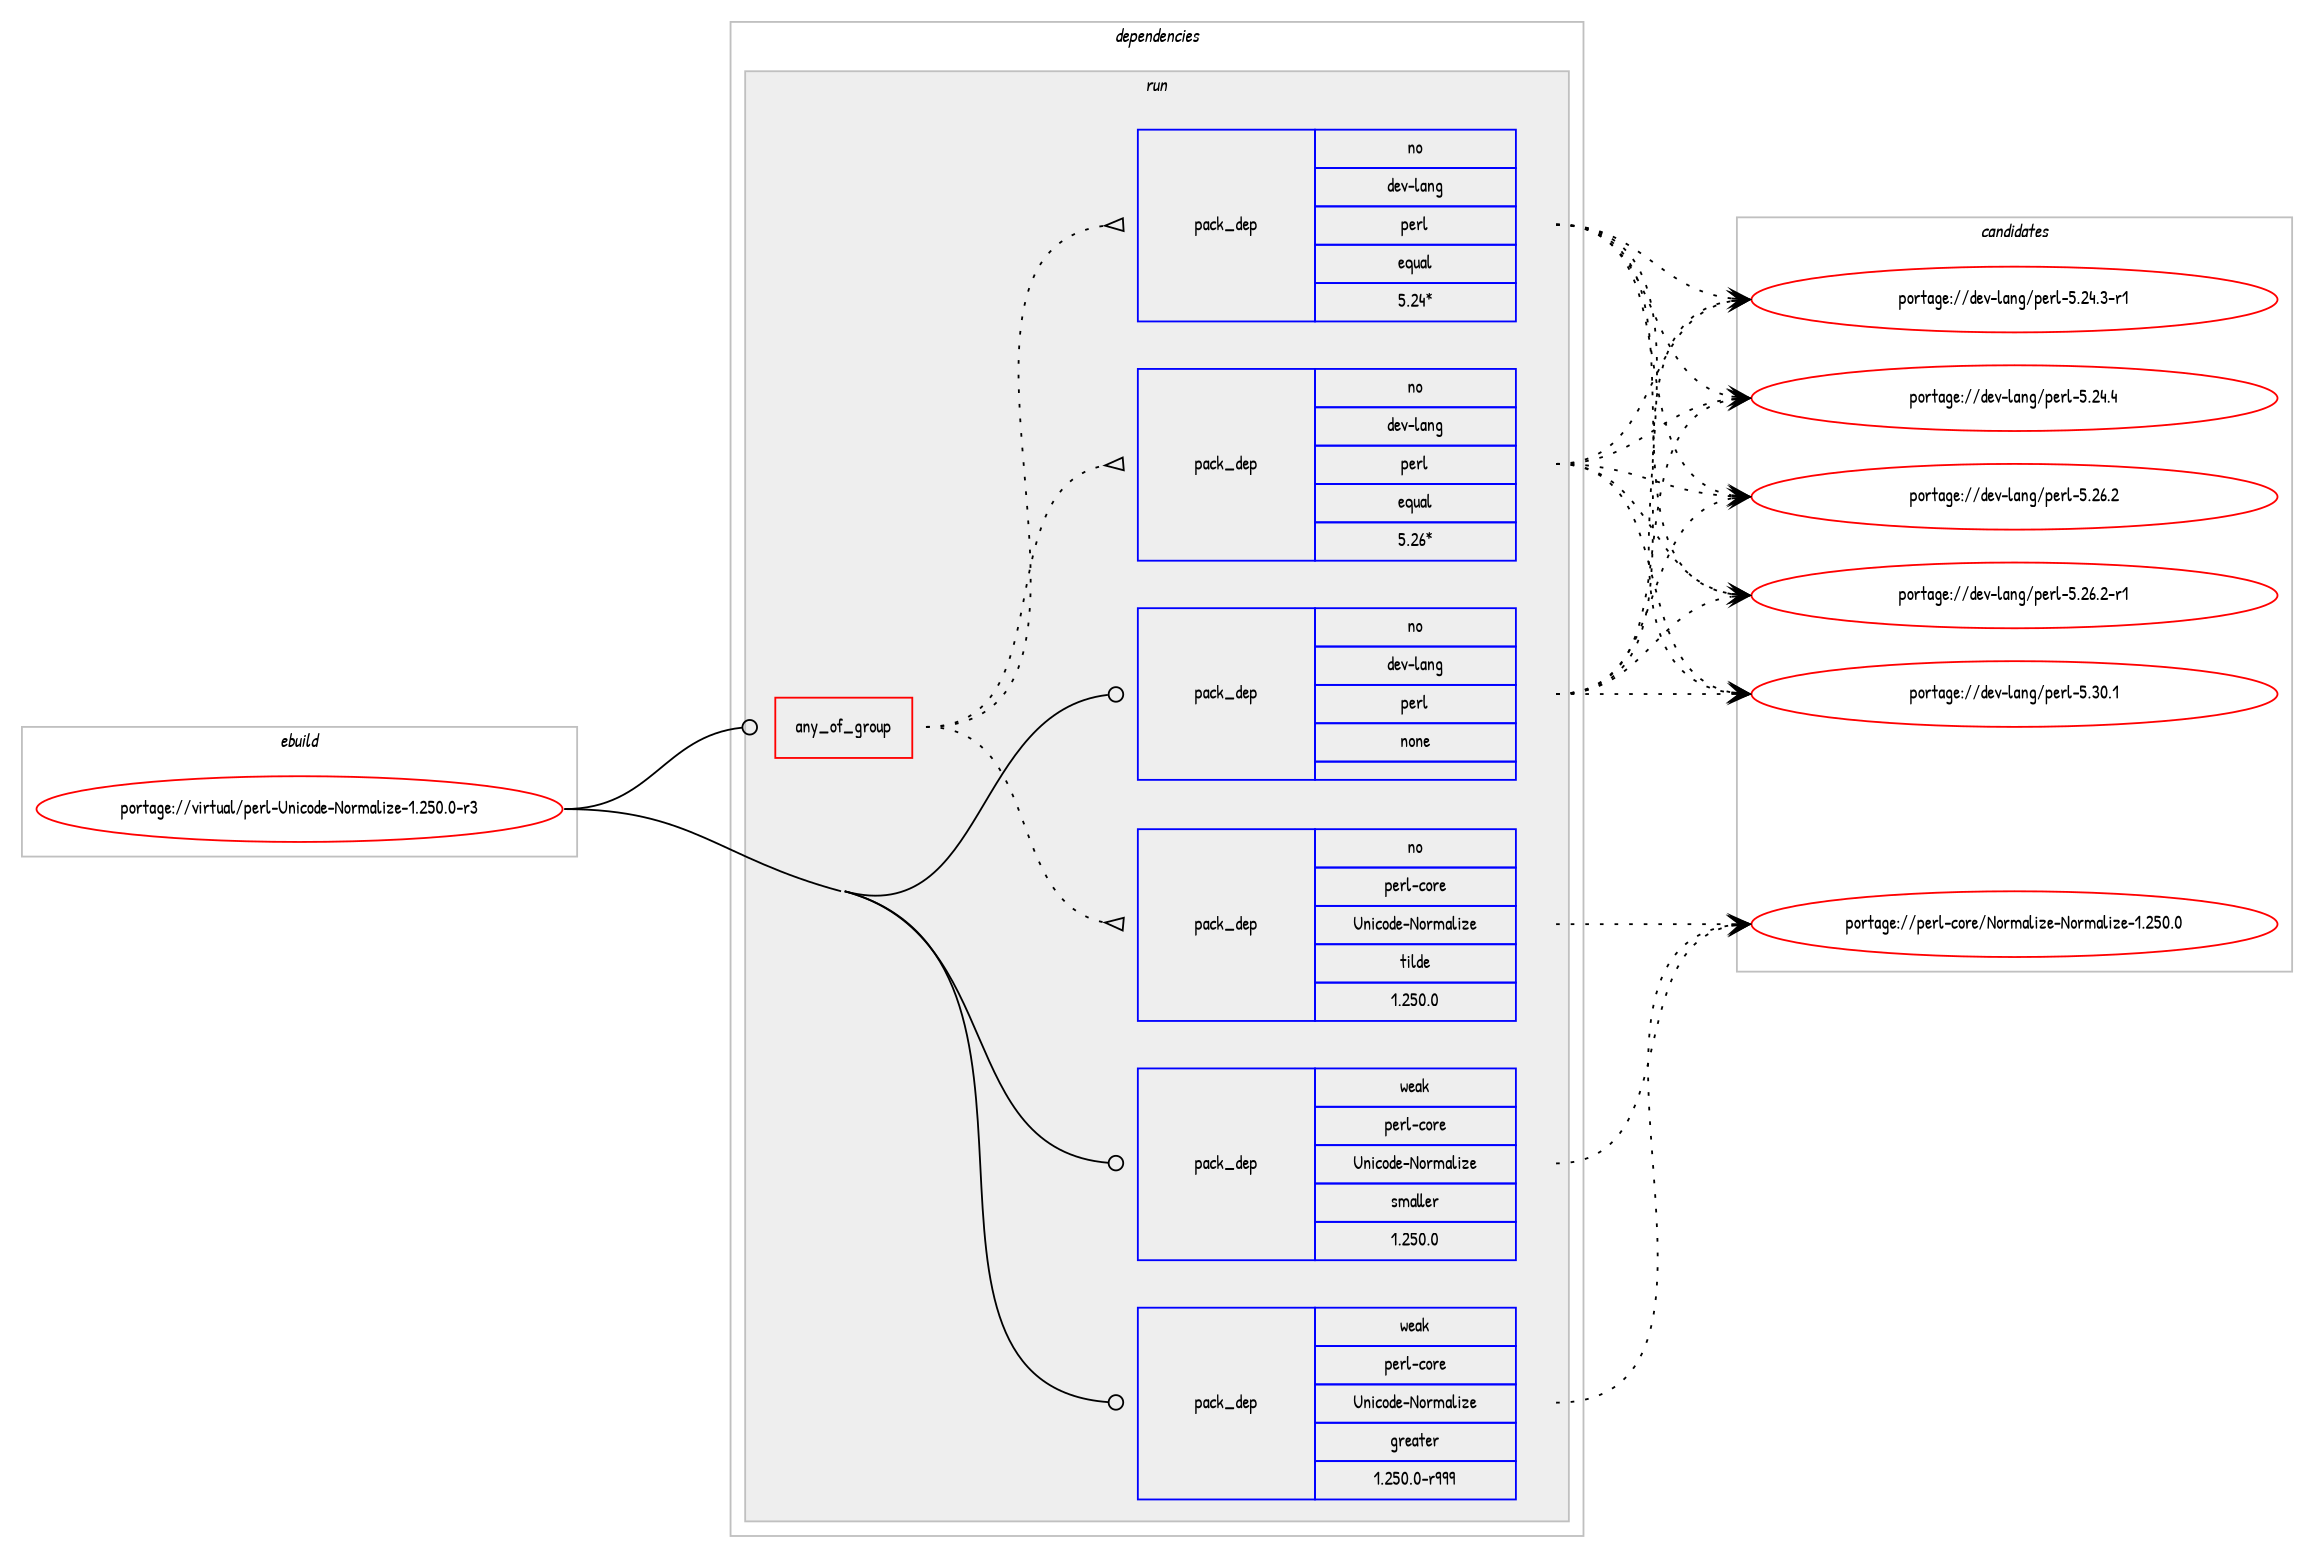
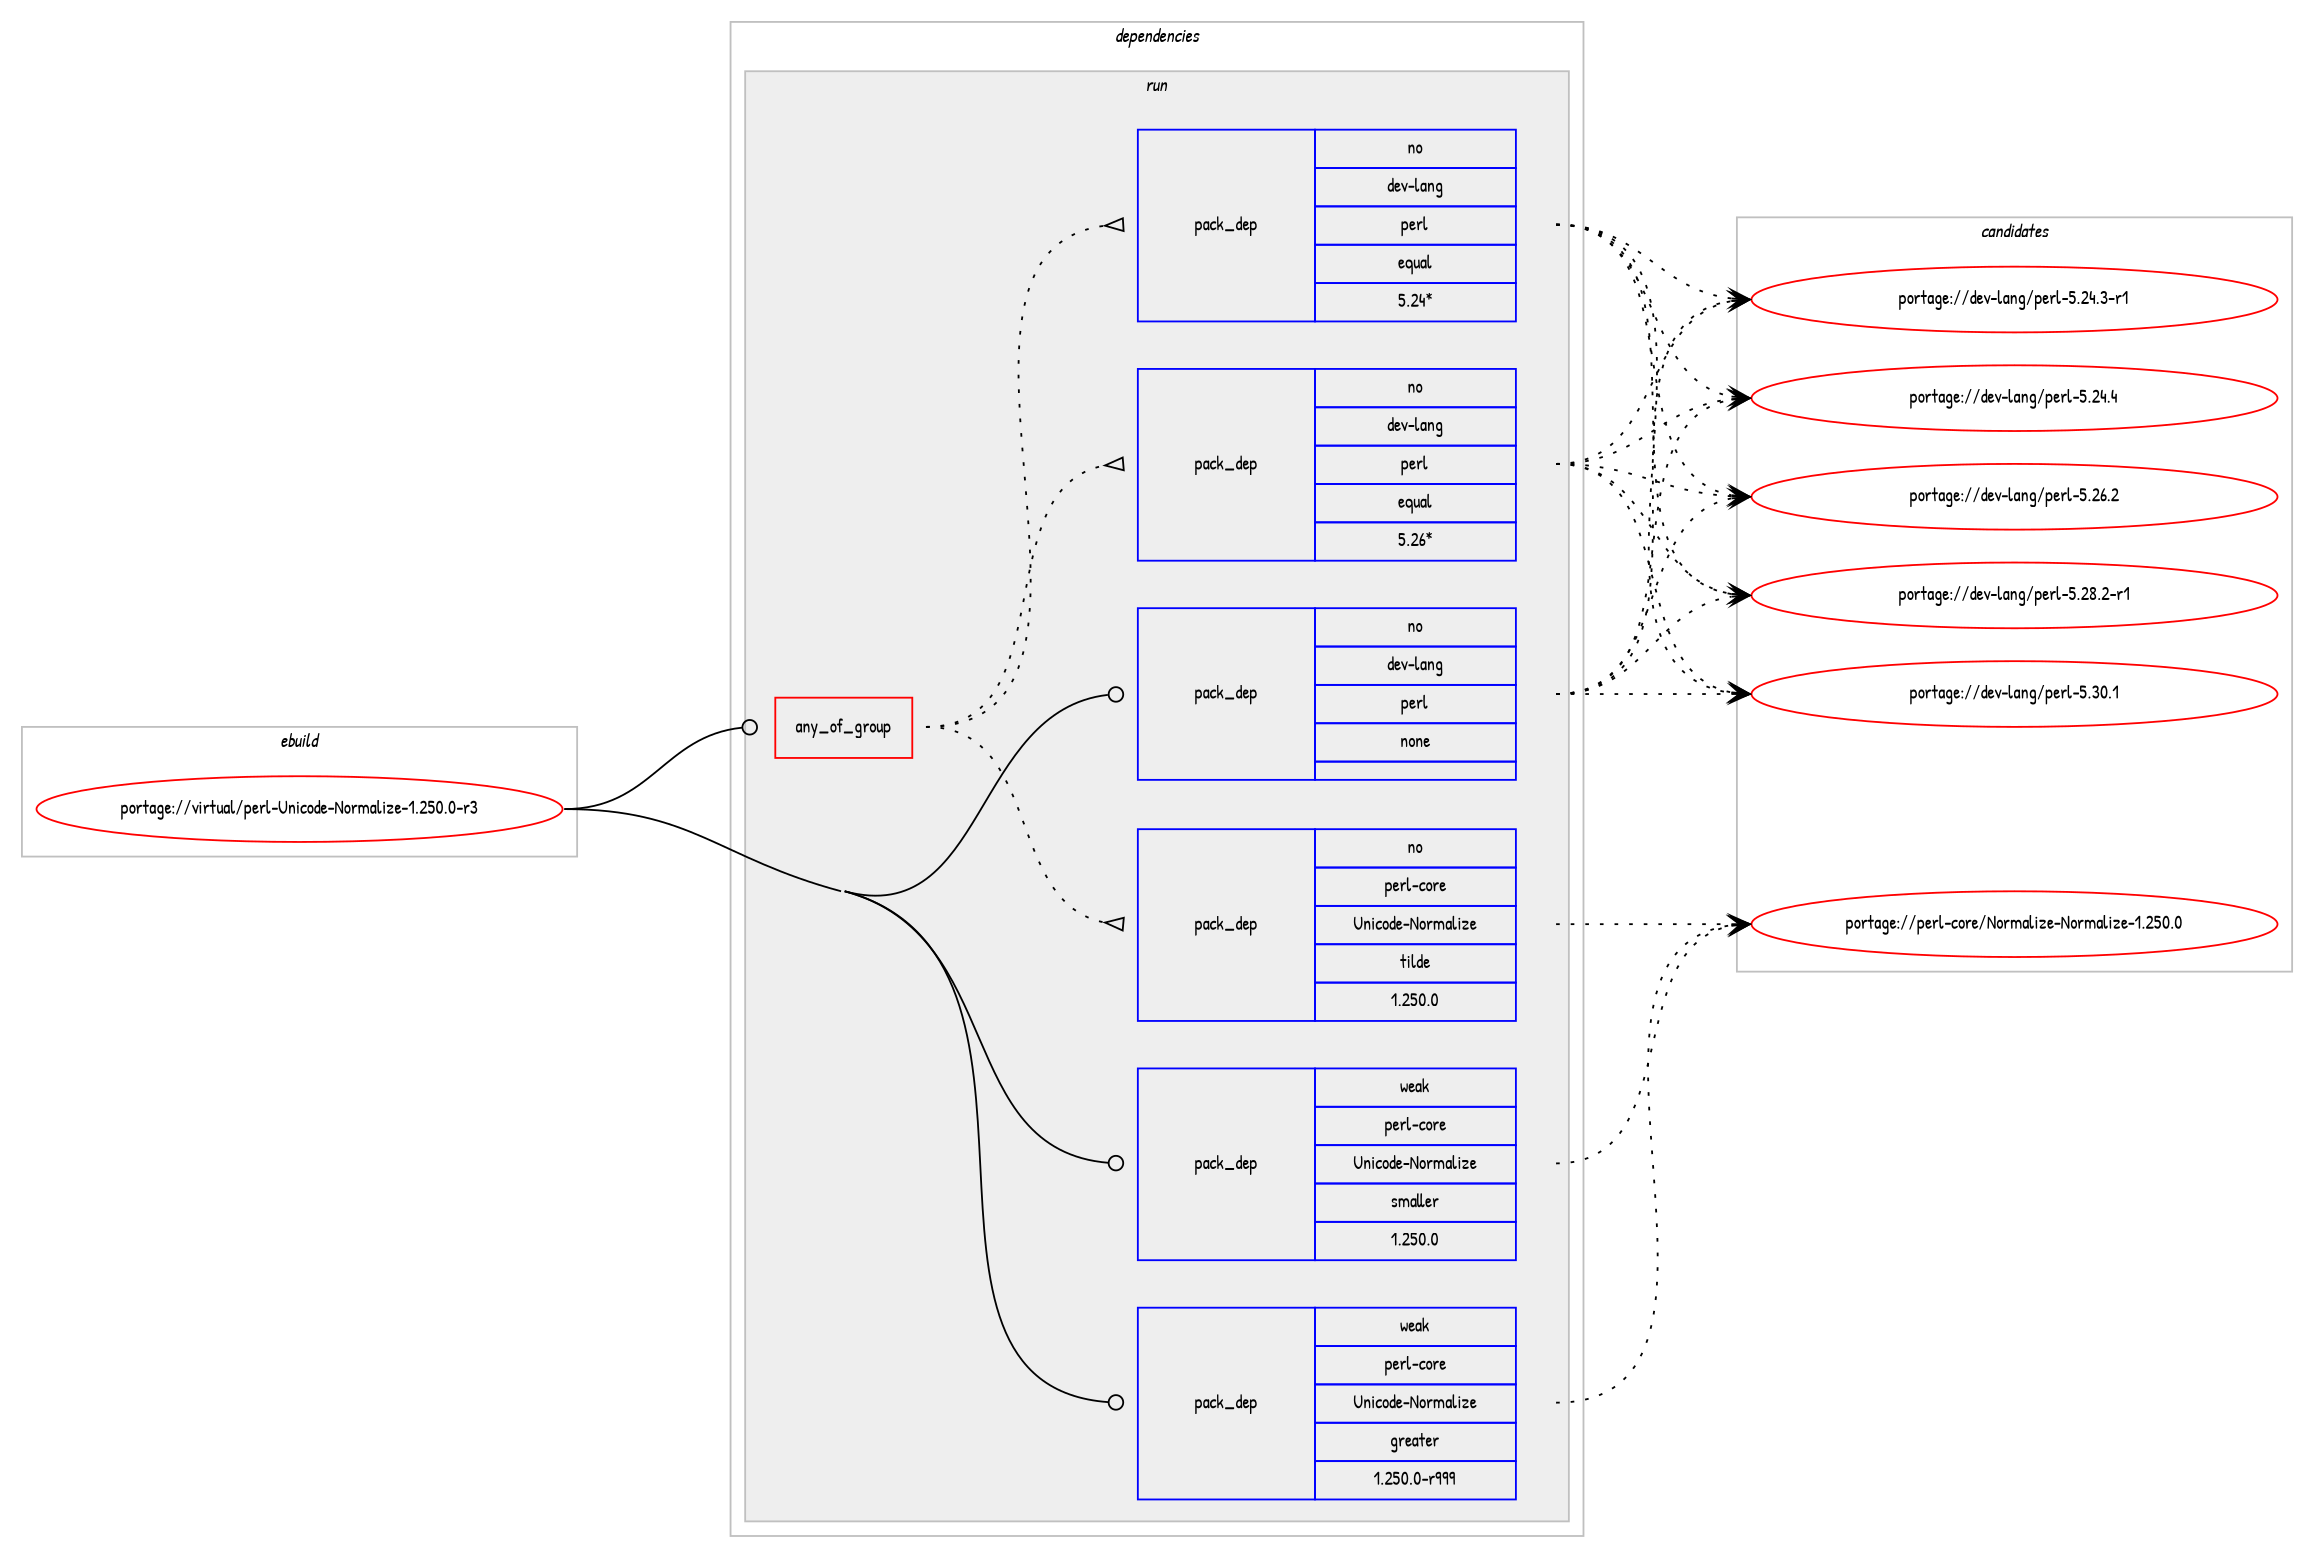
(2015, 595) -> (2015, 595)
